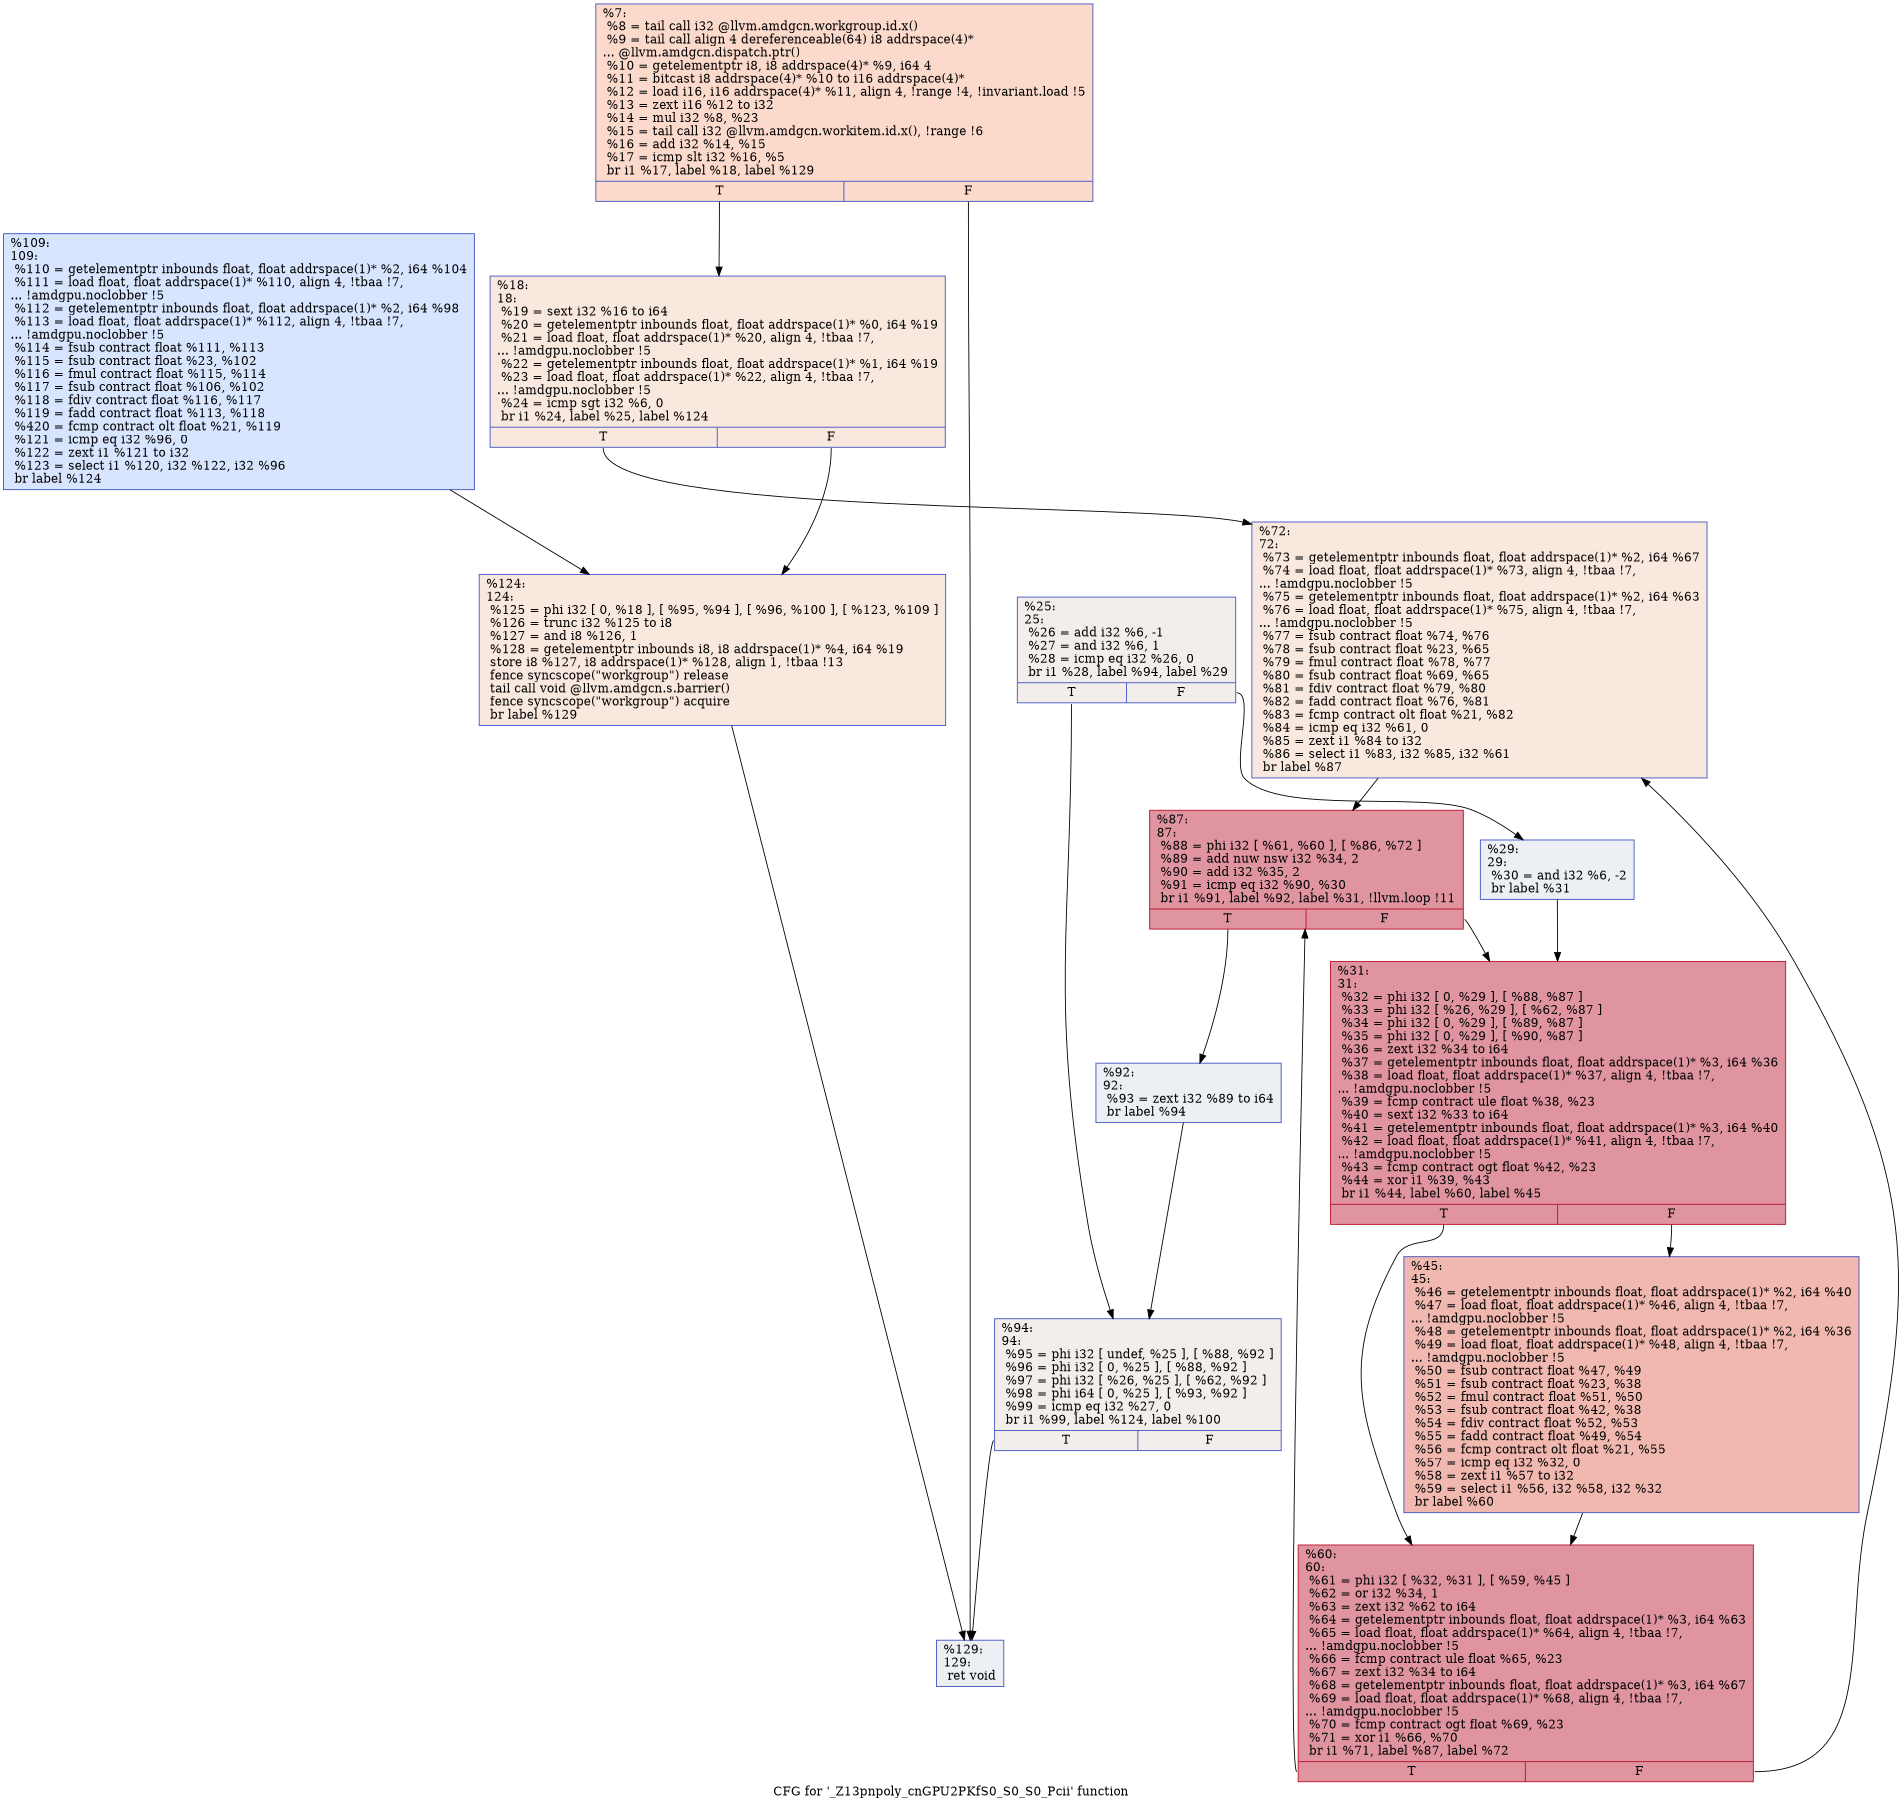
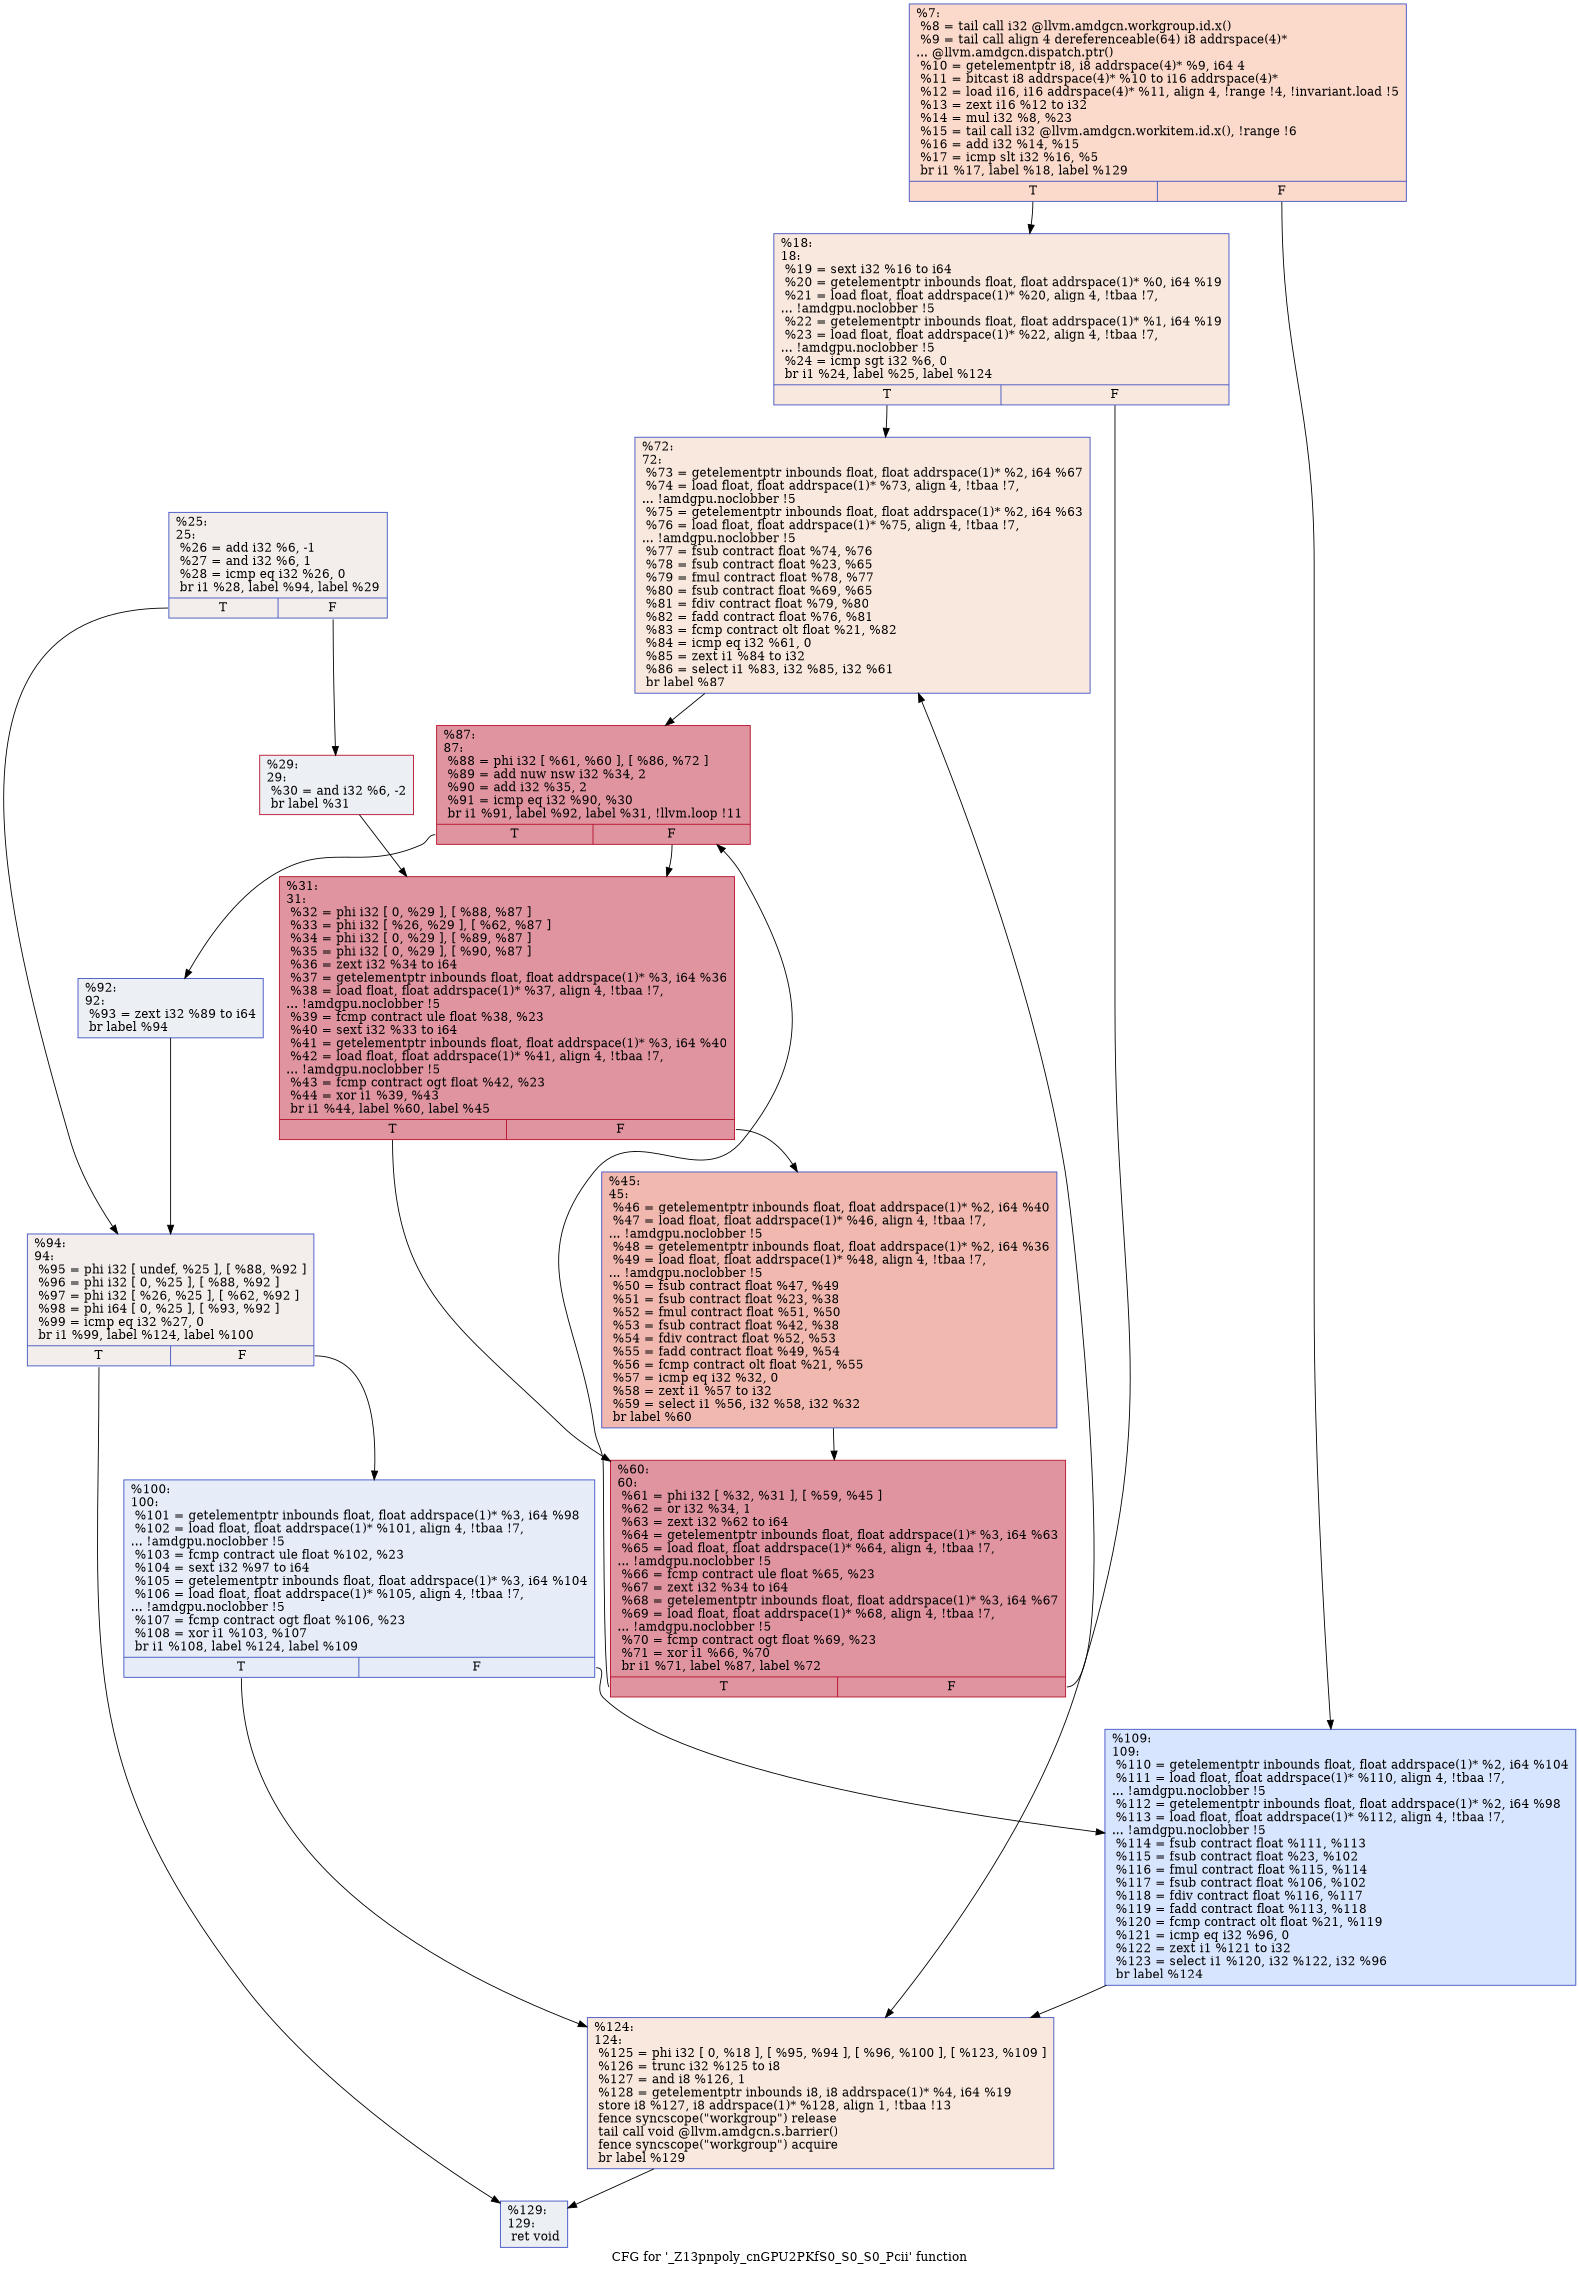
(146, 427) -> (1247, 1922)
(1557, 870) -> (337, 785)
(970, 916) -> (1314, 960)
none -> (359, 1579)
